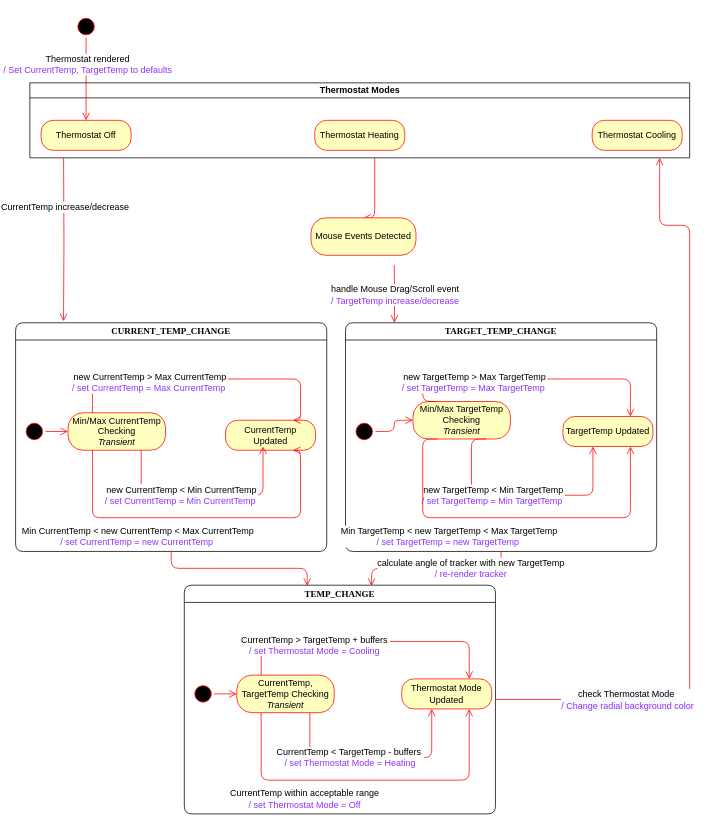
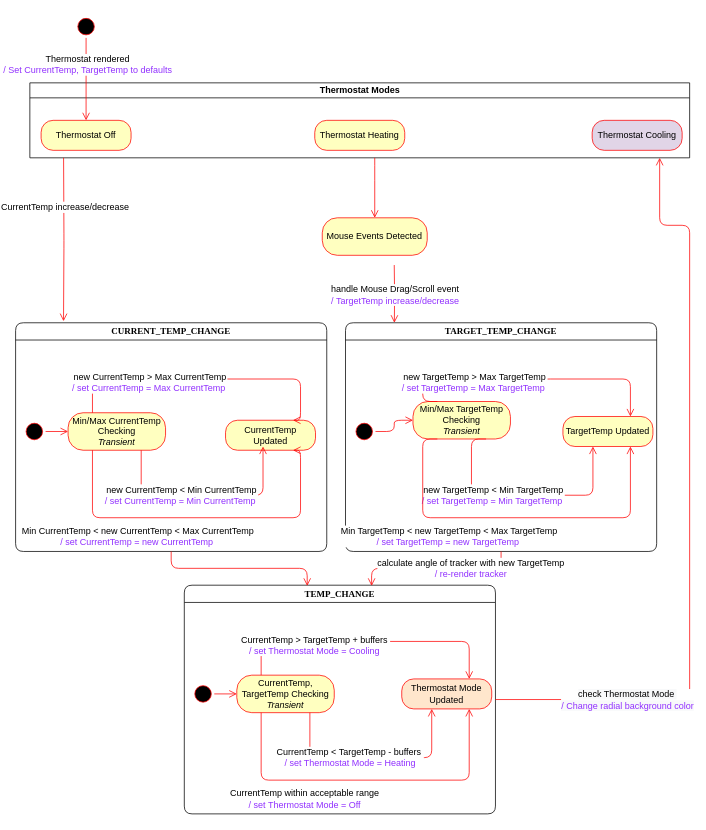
(637, 135) -> (637, 135)
(363, 237) -> (375, 237)
(447, 694) -> (447, 694)
